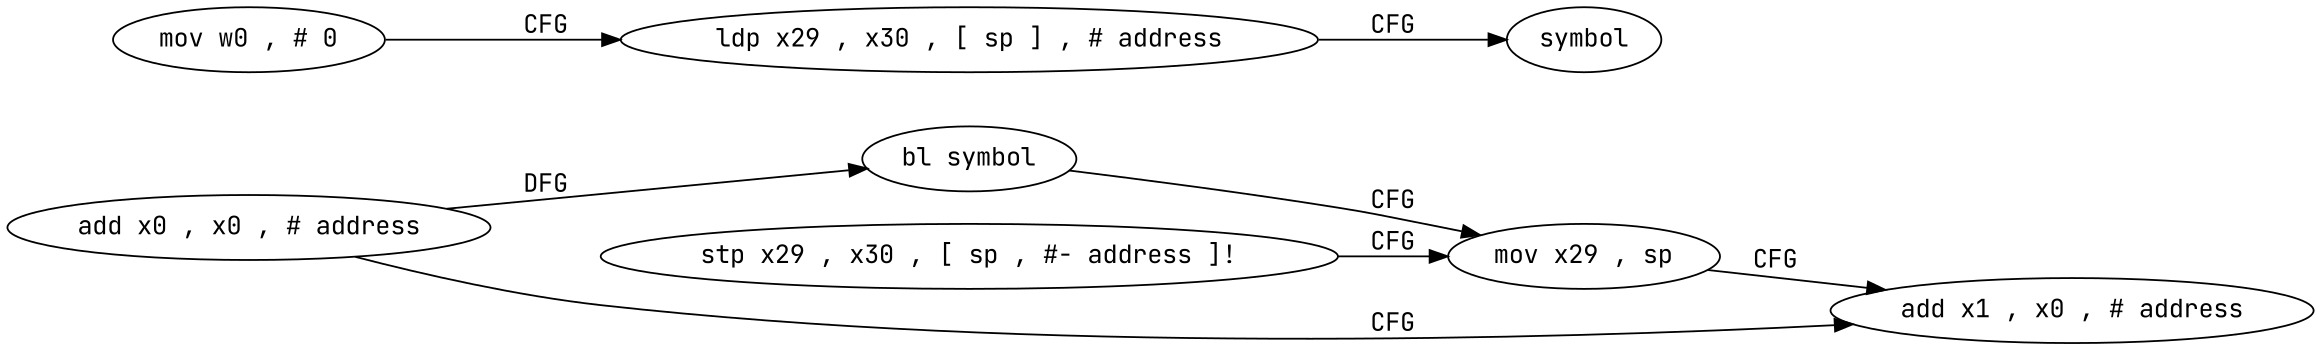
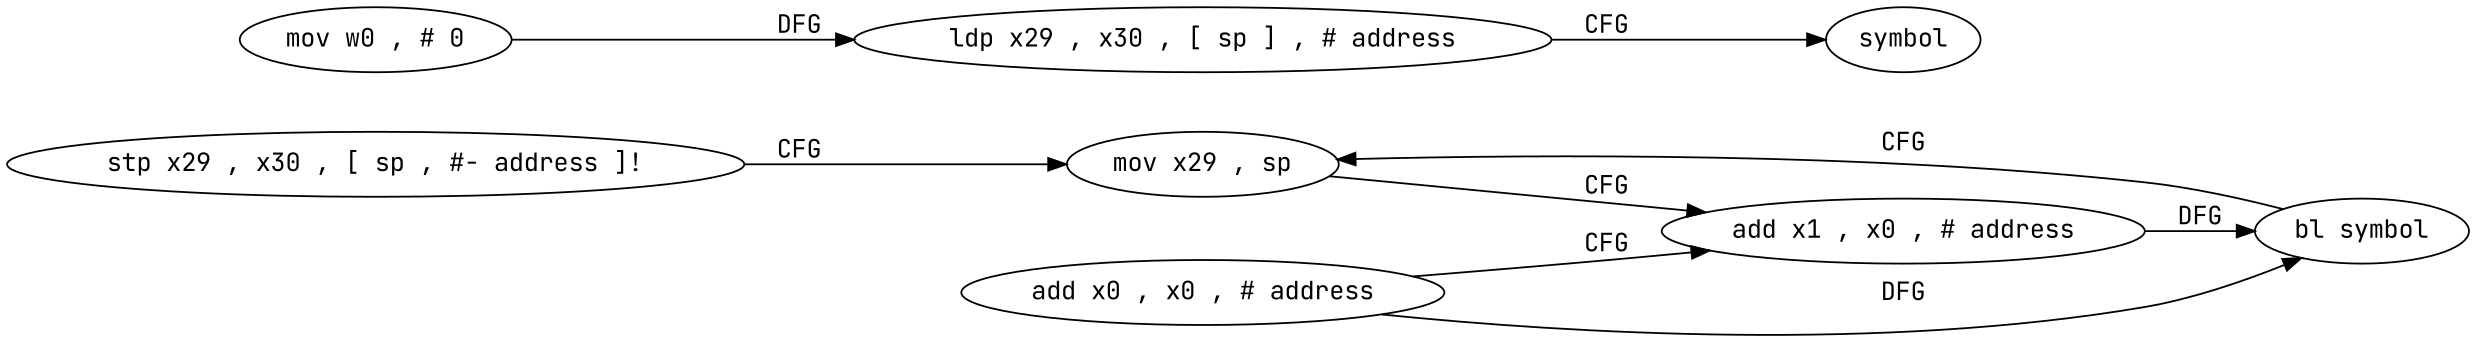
(546, 26) -> (799, 26)
none -> (2191, 231)
